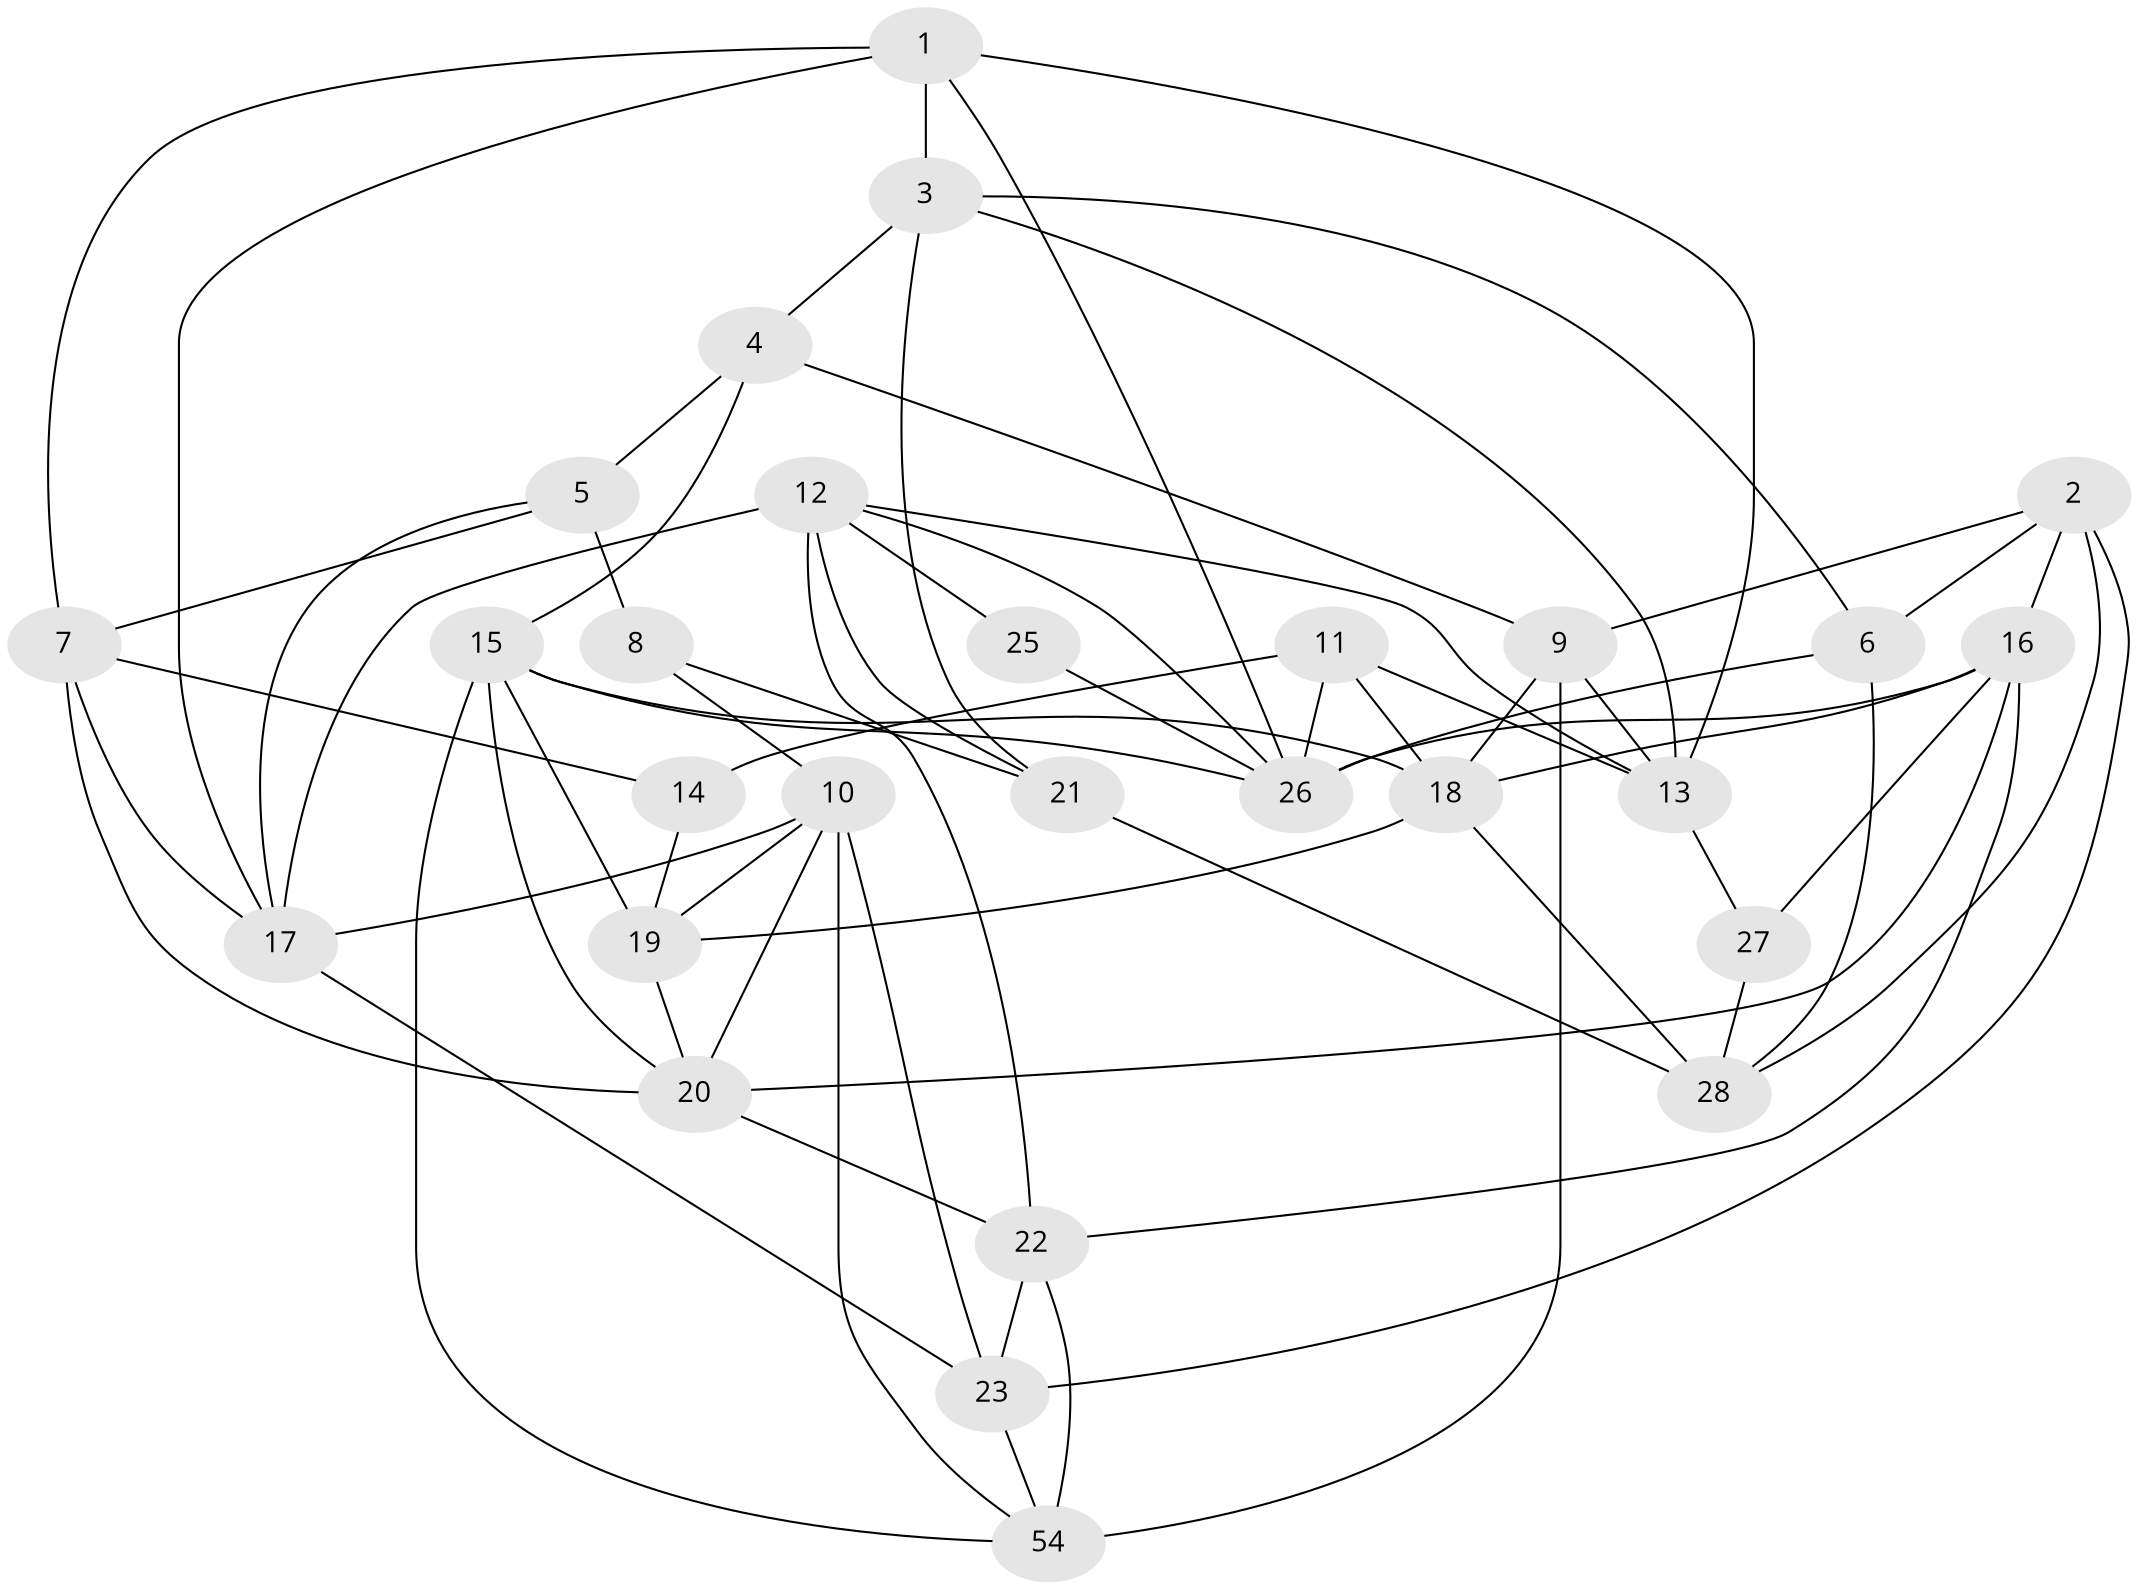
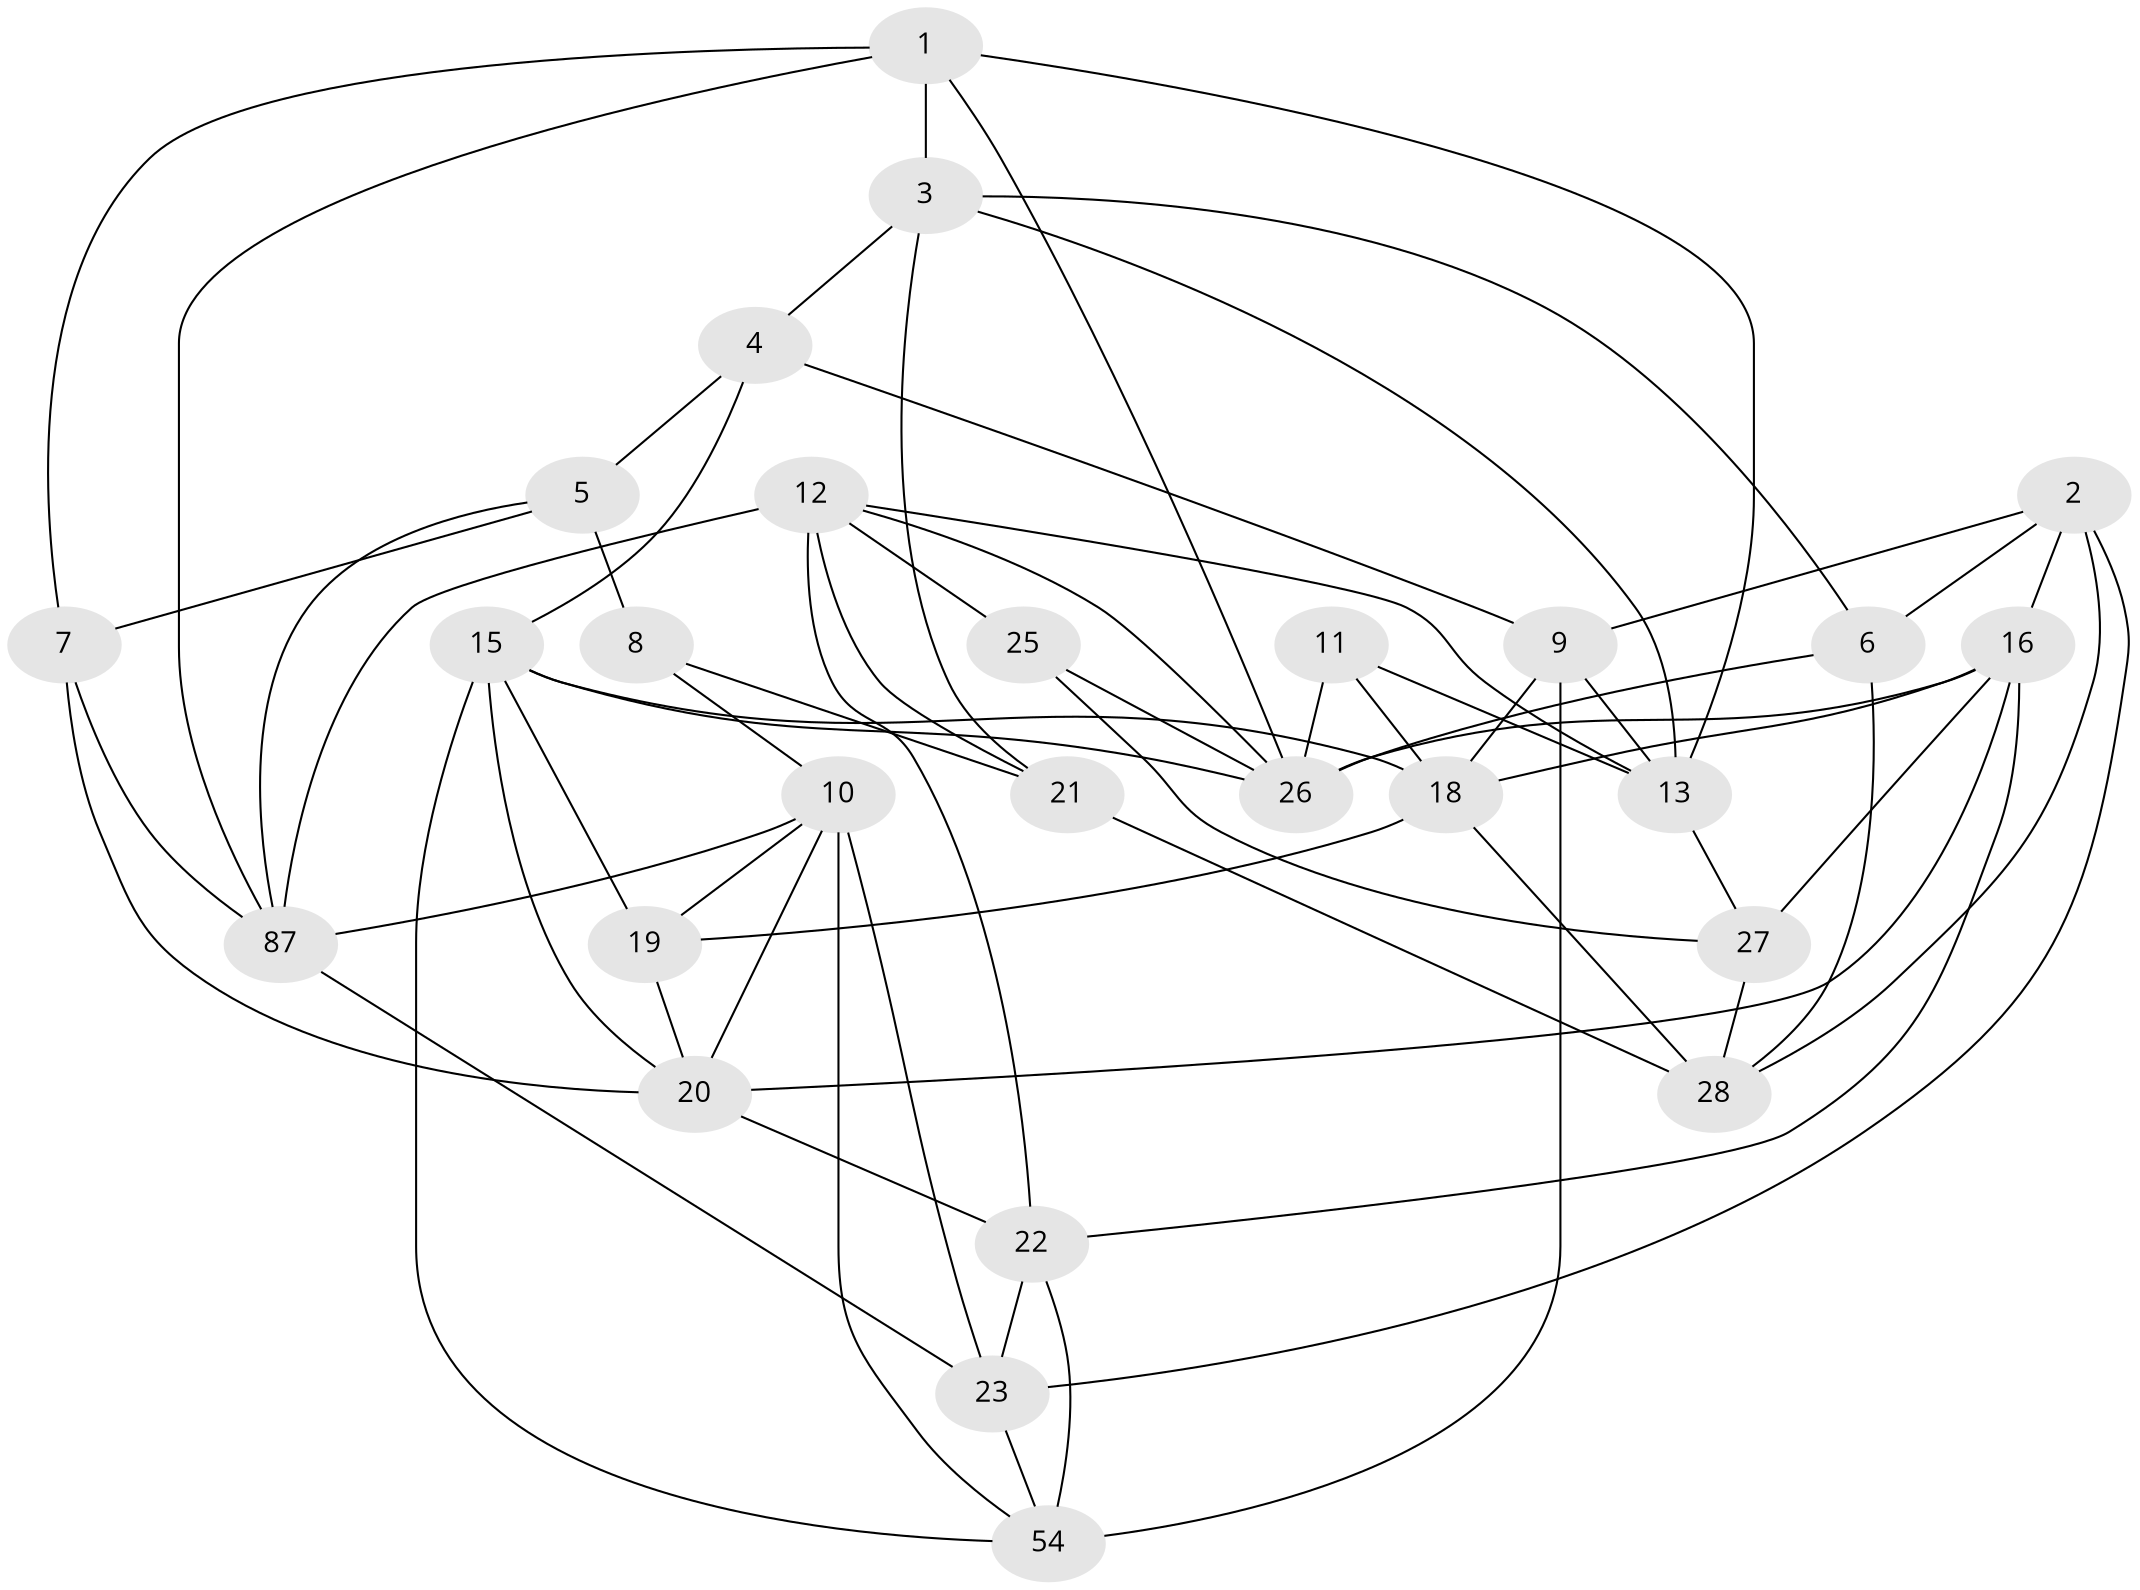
(689, 795) -> none
none -> (1344, 882)
(281, 945) -> (281, 945)
